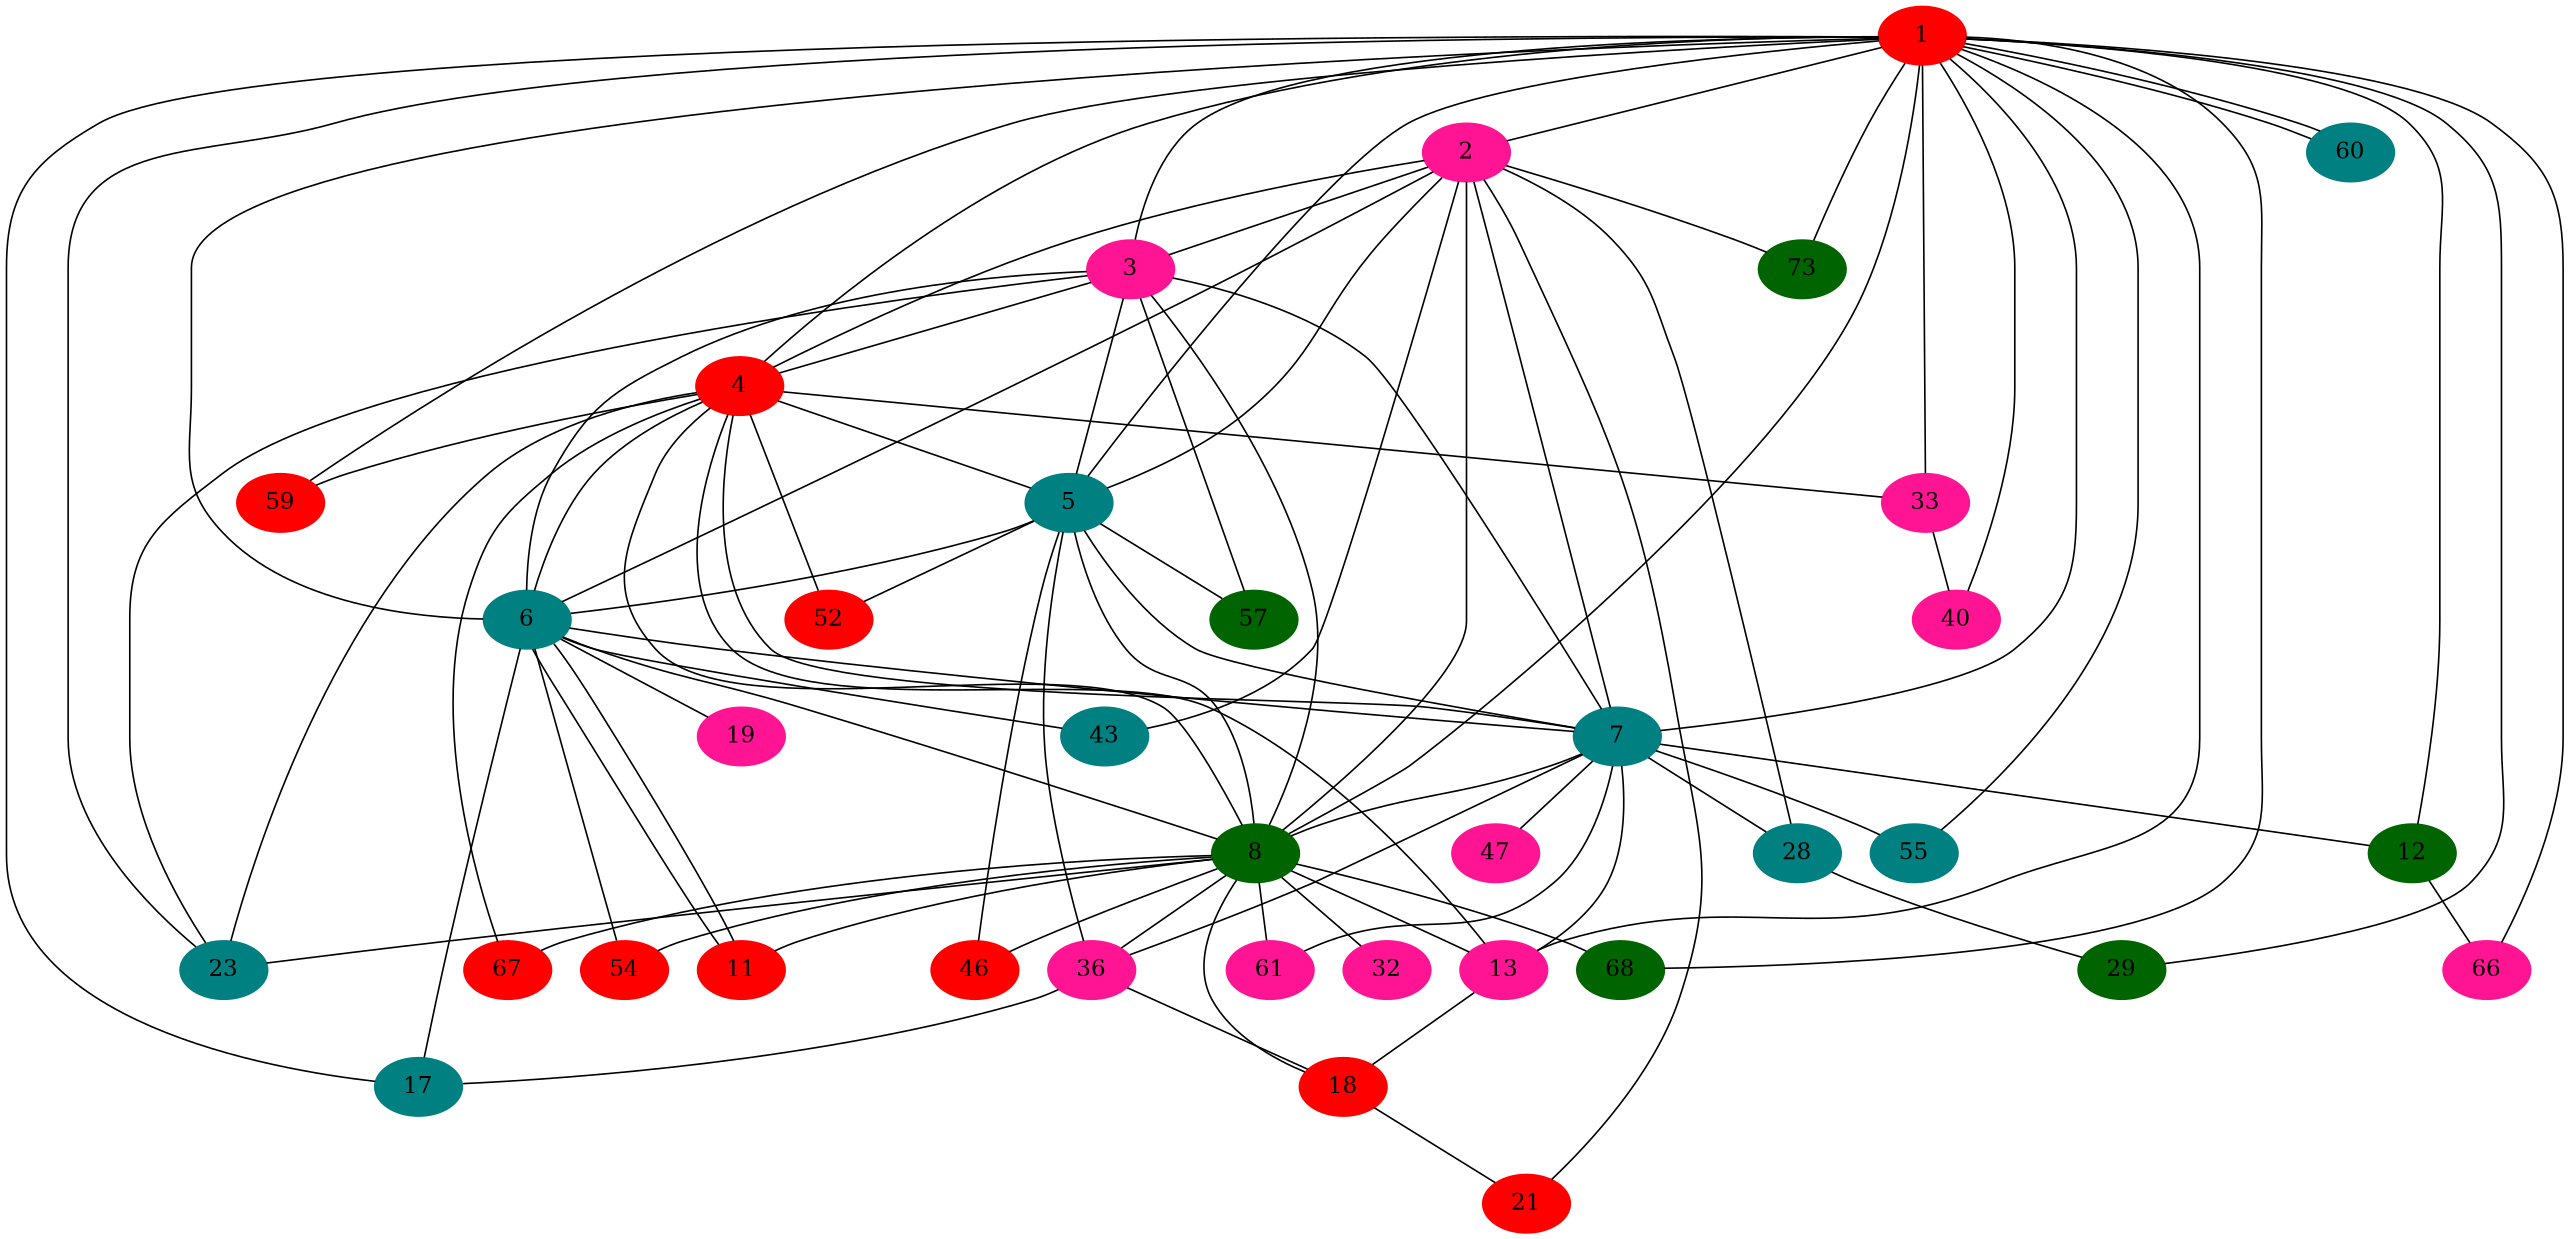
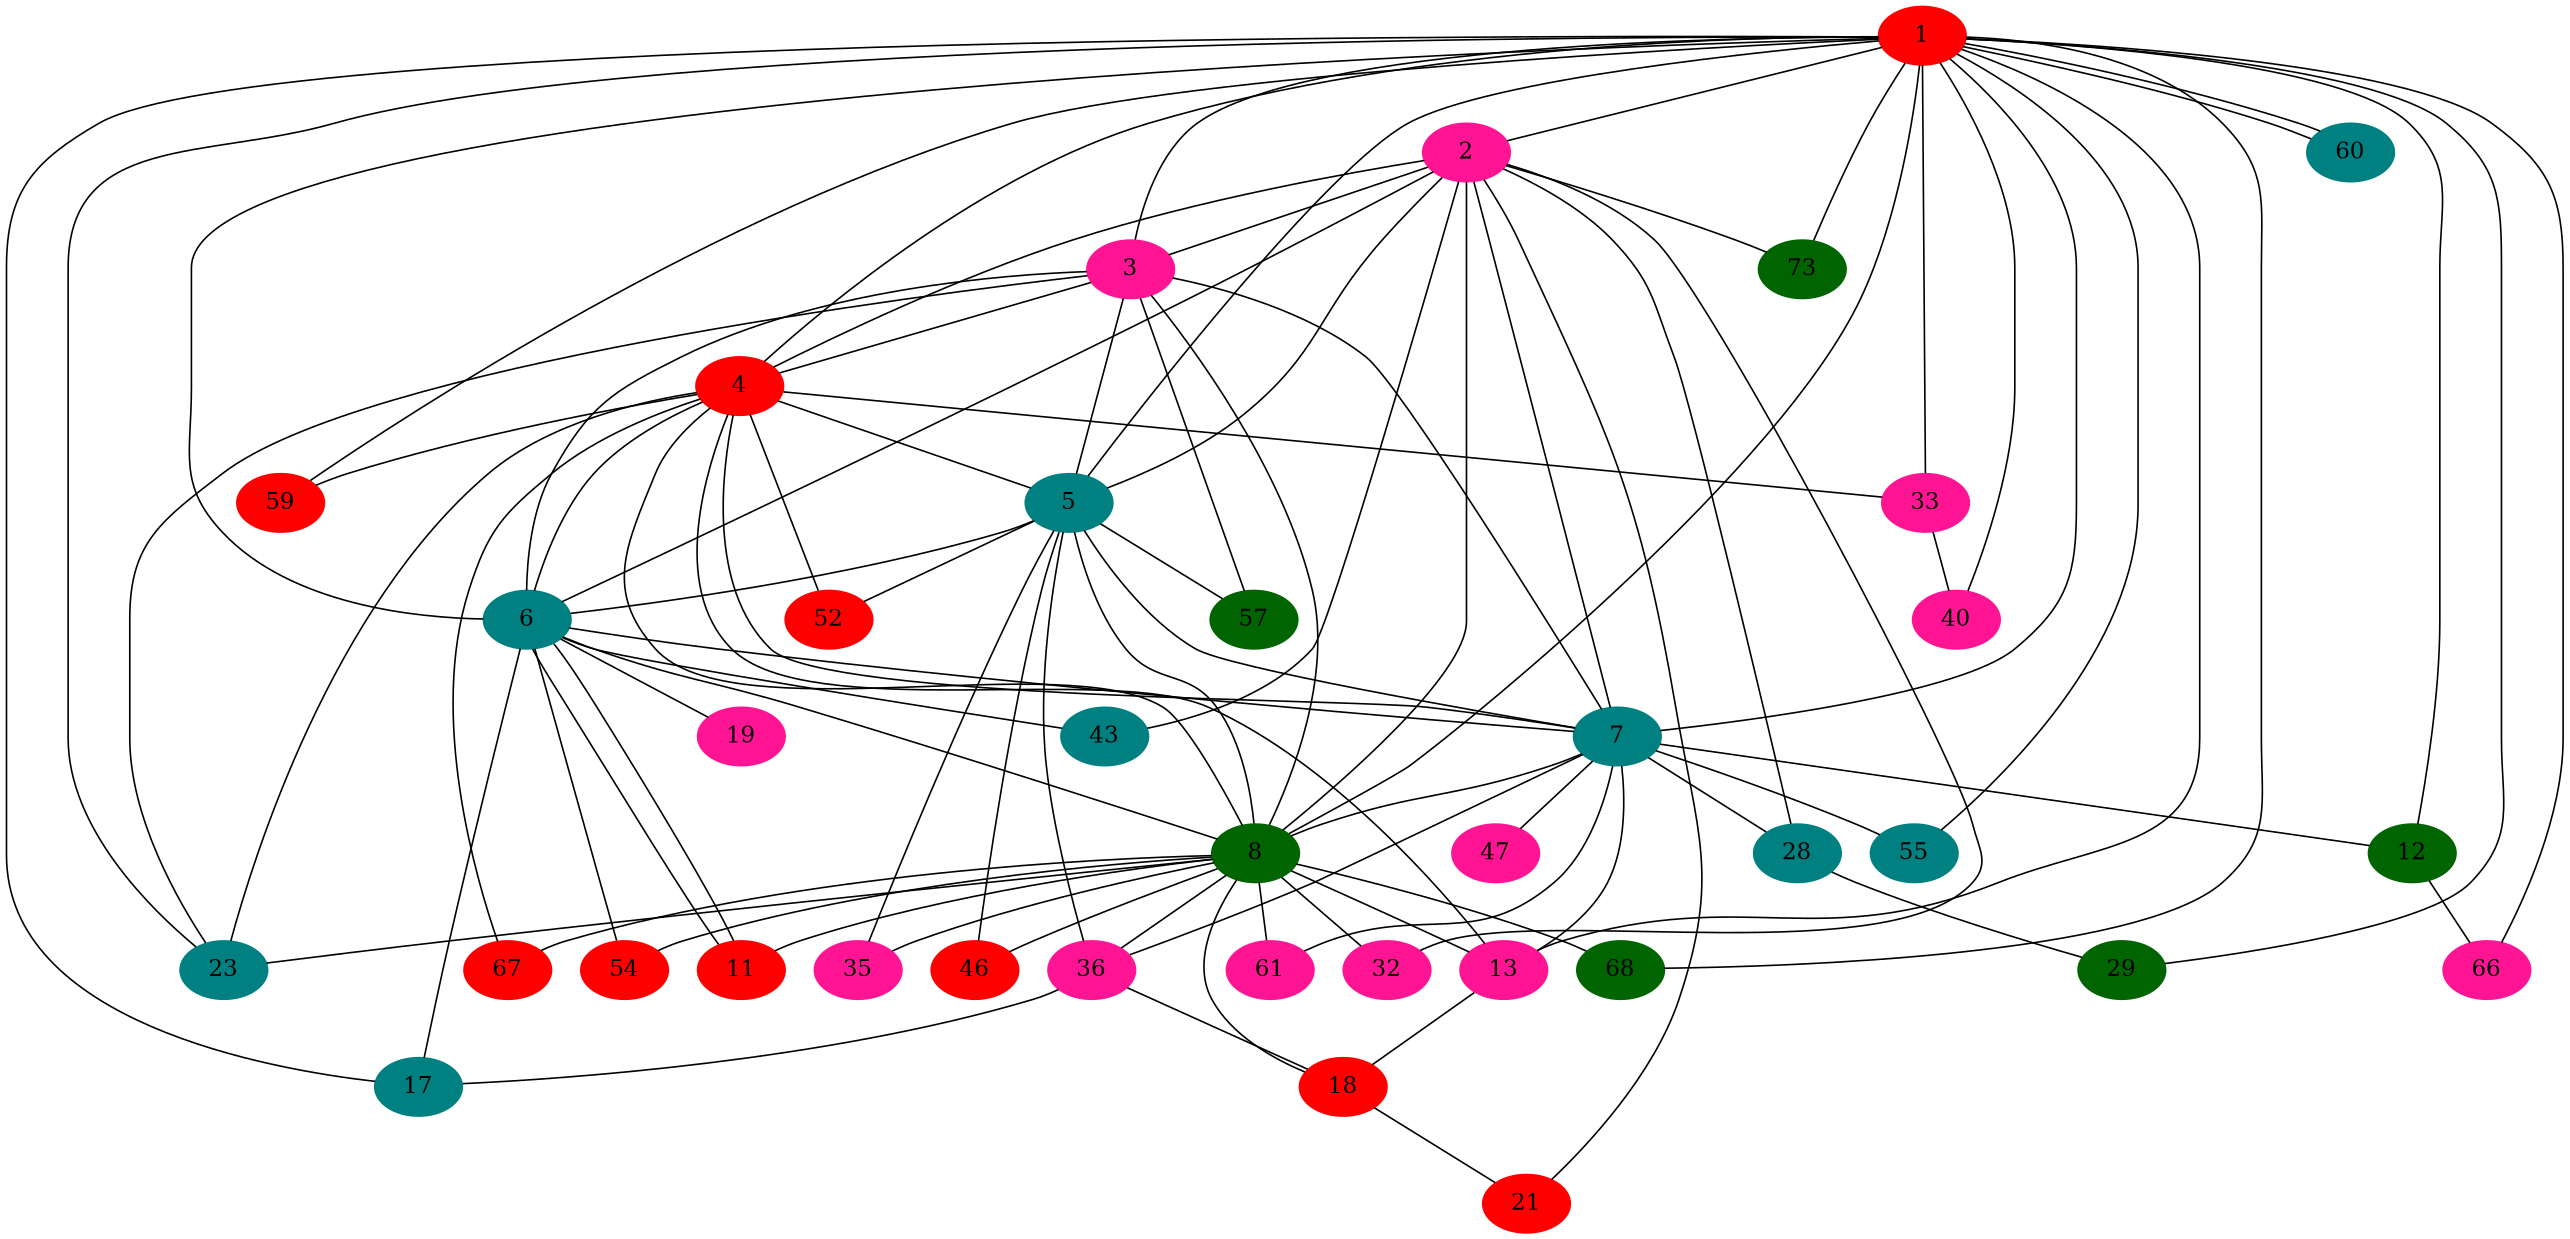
none -> (1932, 729)
none -> (858, 970)
